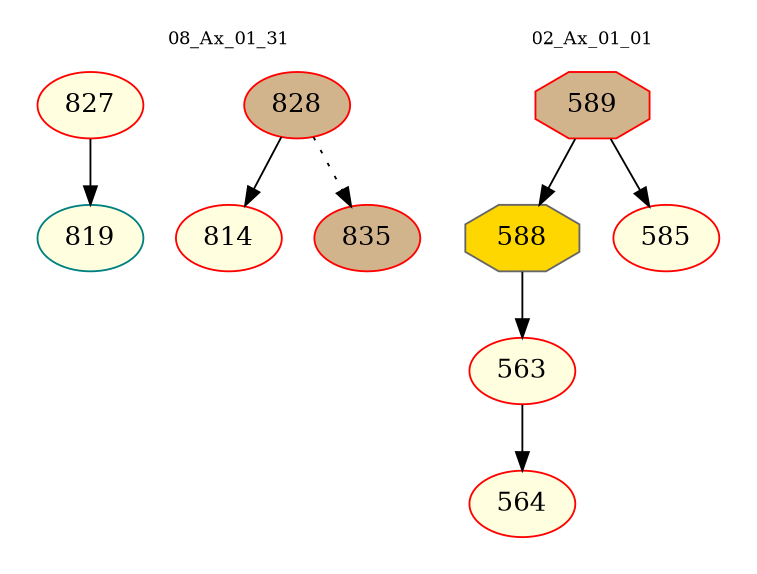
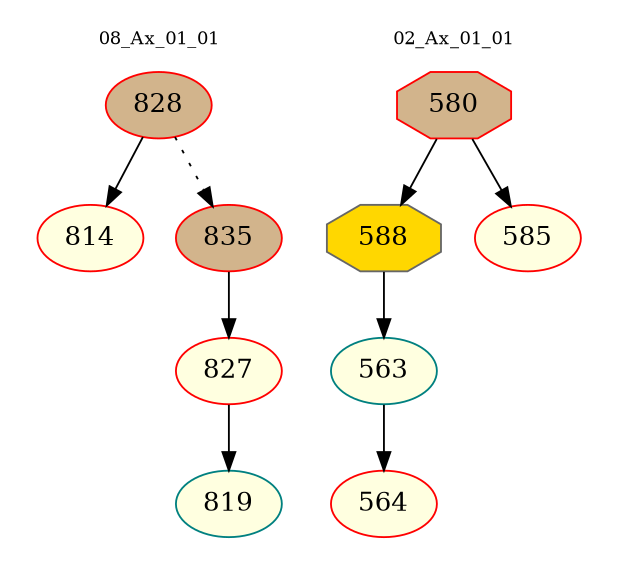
(229, 40) -> (160, 40)
(593, 105) -> (454, 105)
none -> (229, 296)
(522, 371) -> (384, 371)
